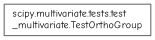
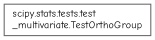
(77, 20) -> (77, 20)
